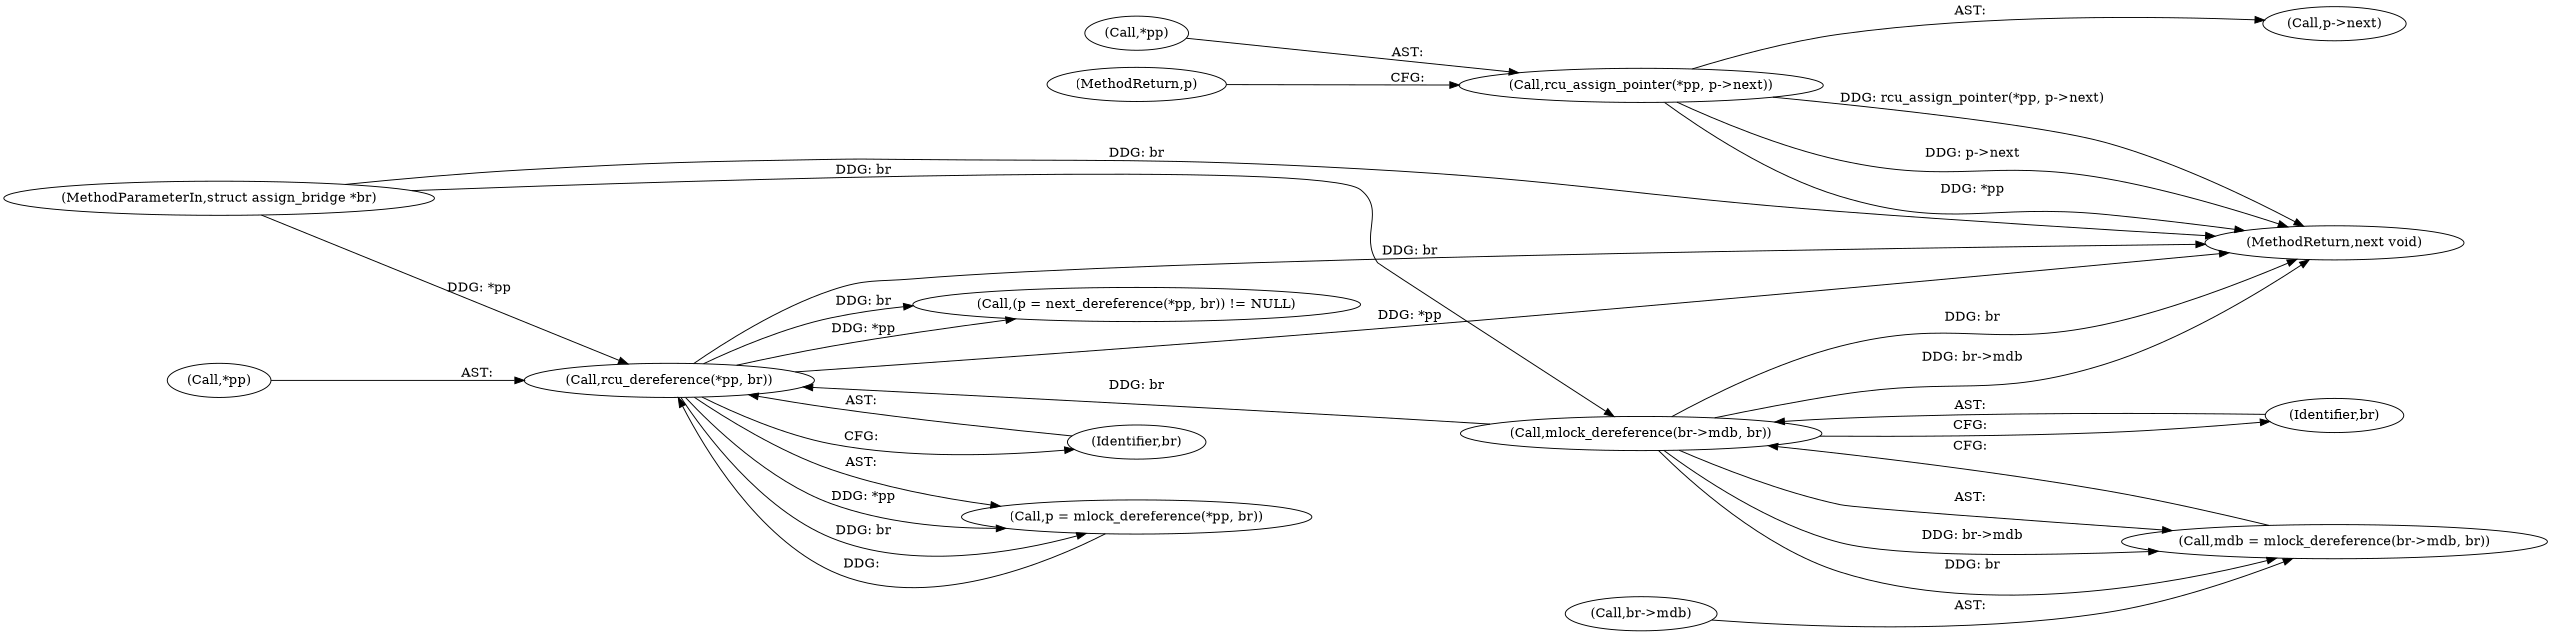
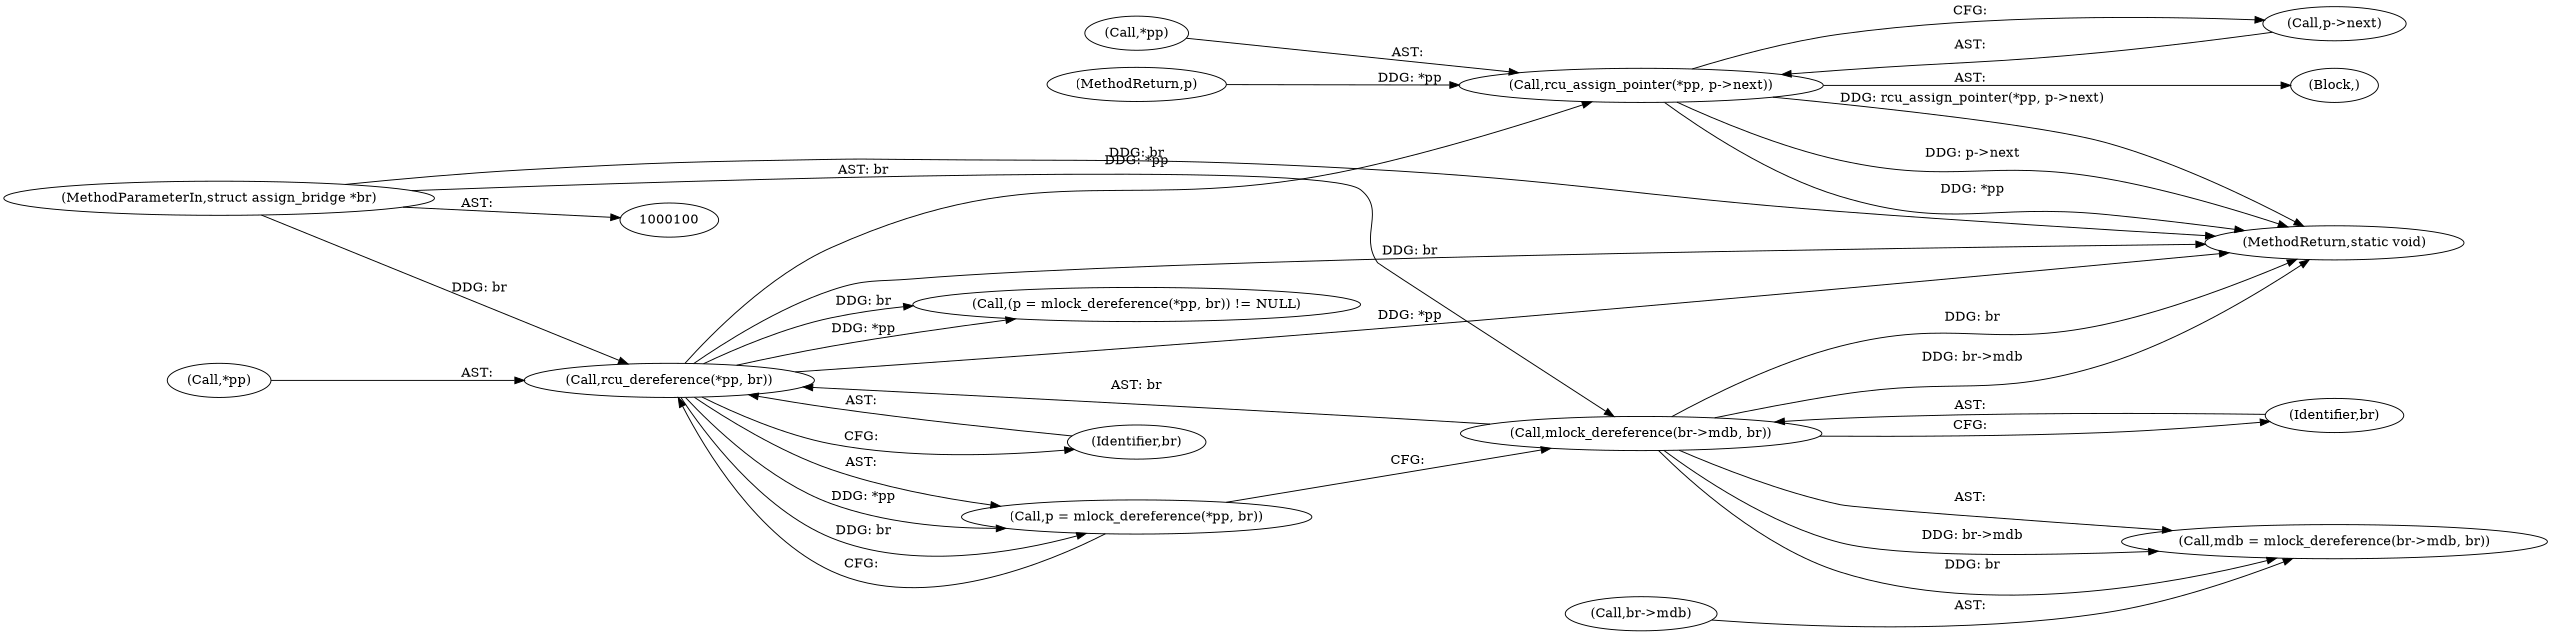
(1972, 11) -> (1972, 11)
none -> (2032, 58)
(1410, 78) -> (1410, 78)
none -> (2335, 85)
(864, 170) -> (864, 170)
none -> (1114, 191)
none -> (669, 220)
(2335, 243) -> (2335, 243)
(479, 288) -> (479, 288)
(1137, 305) -> (1137, 305)
(1137, 386) -> (1137, 386)
(2025, 478) -> (1384, 476)
(864, 564) -> (864, 564)
